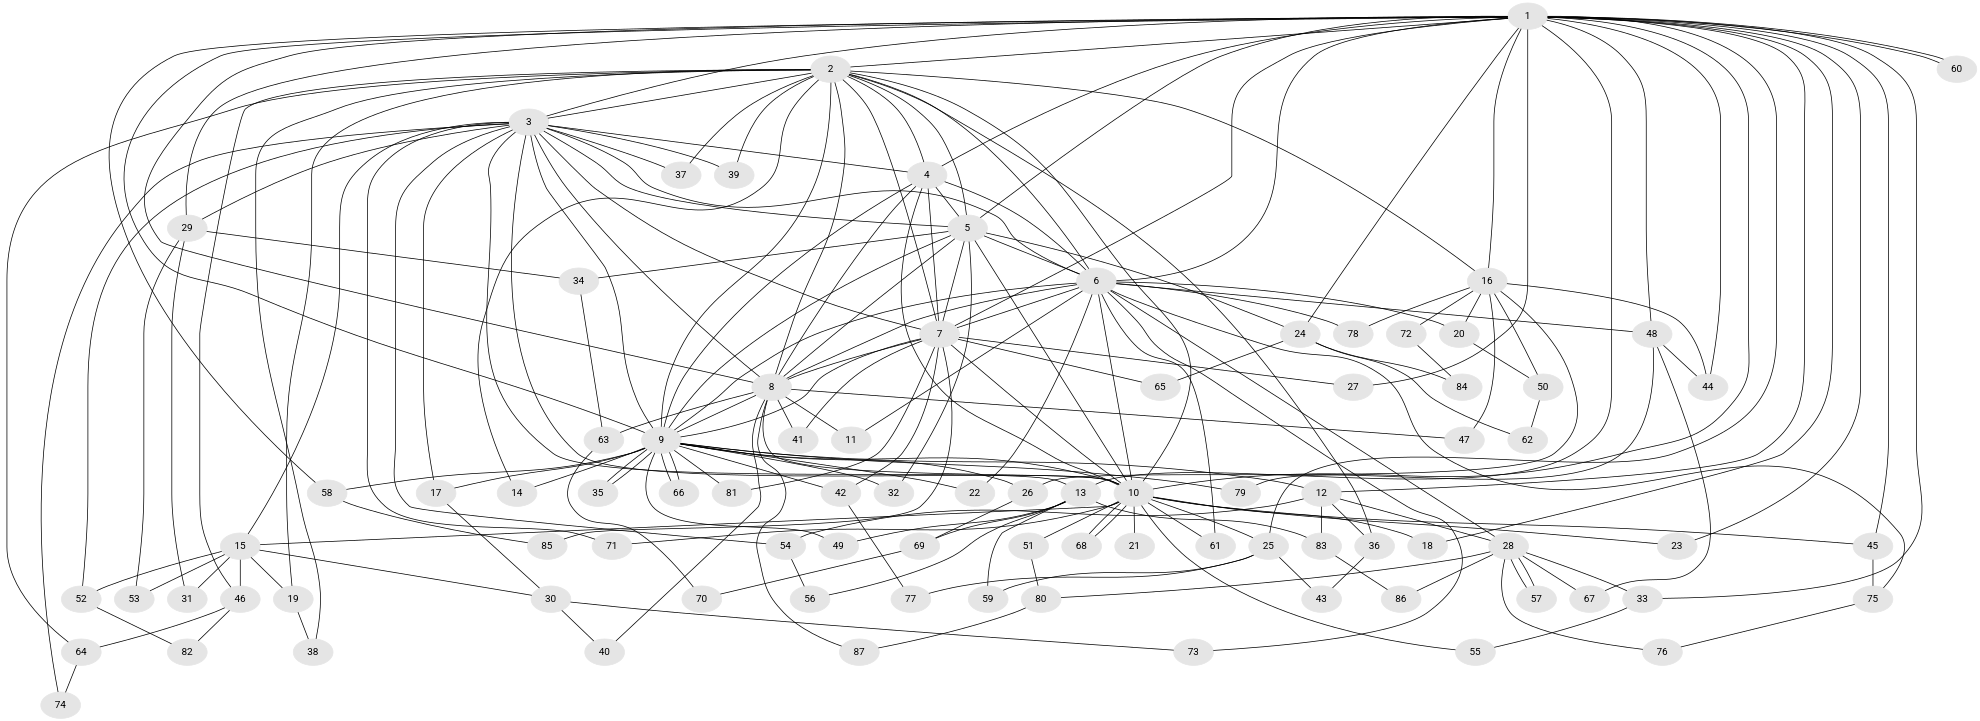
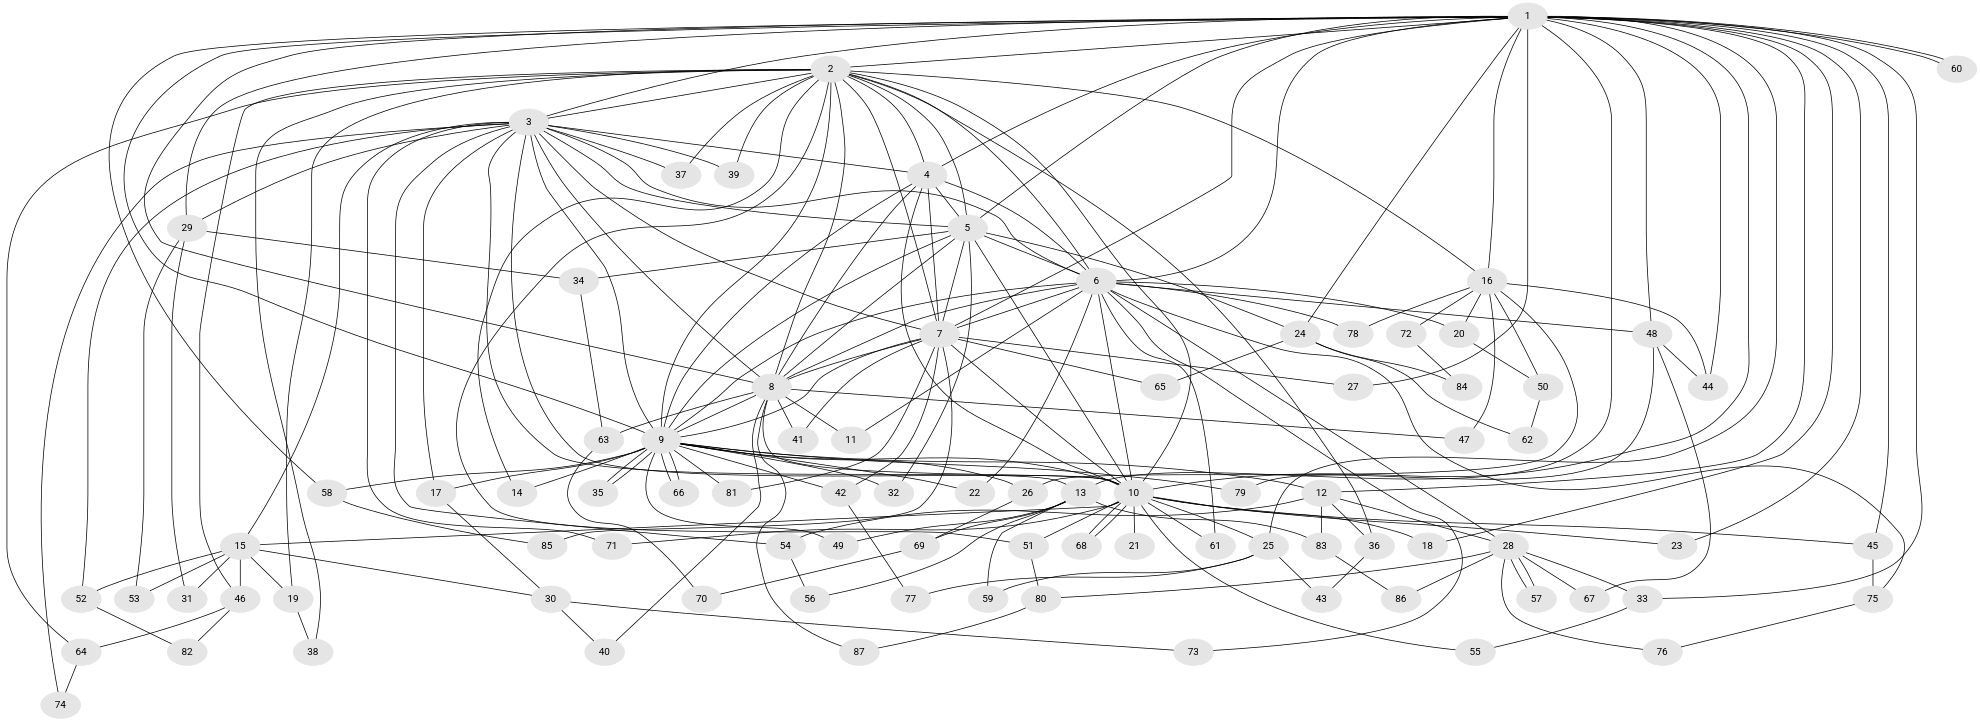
none -> (461, 454)
